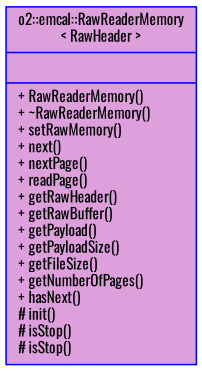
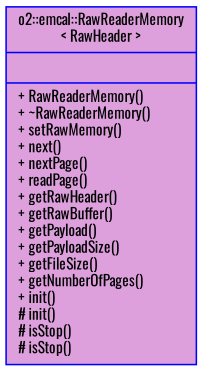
(49, 298) -> (37, 298)
